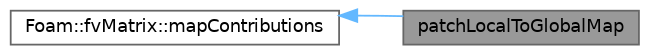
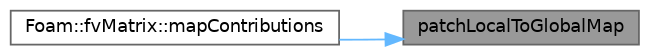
(380, 16) -> (362, 40)
